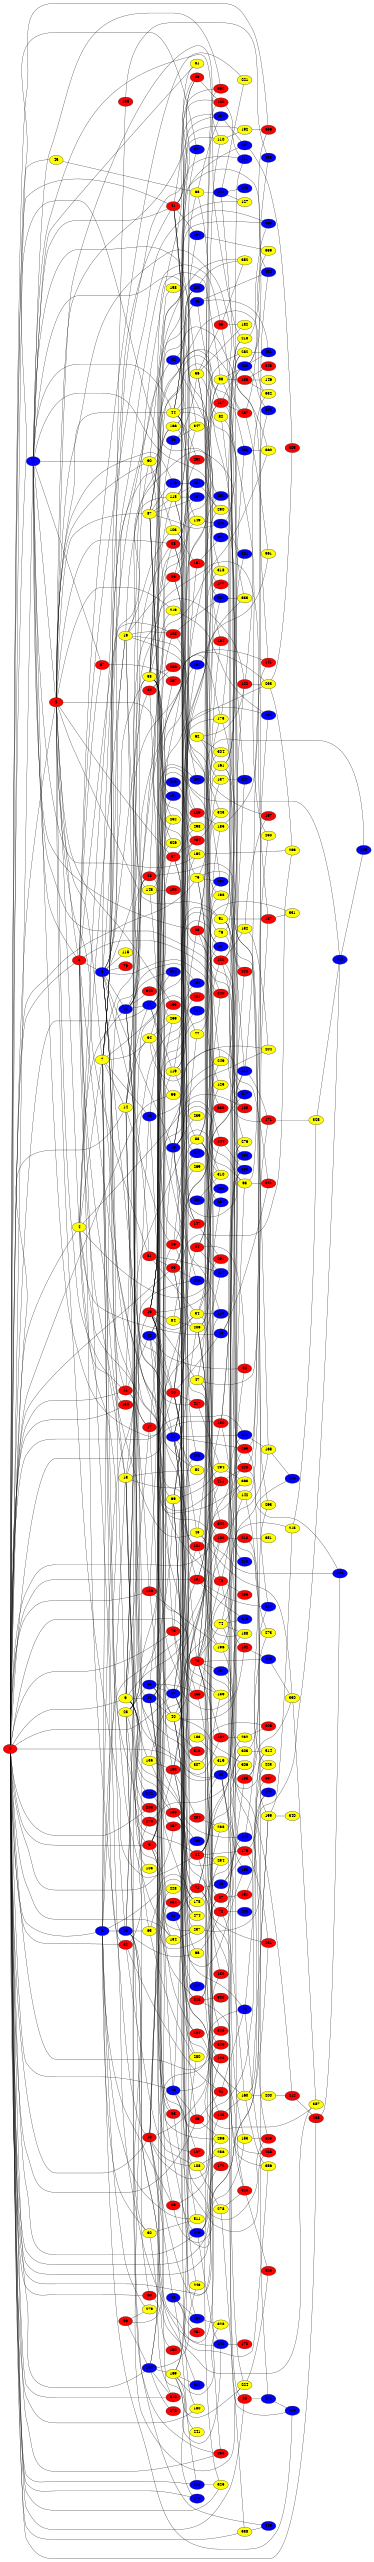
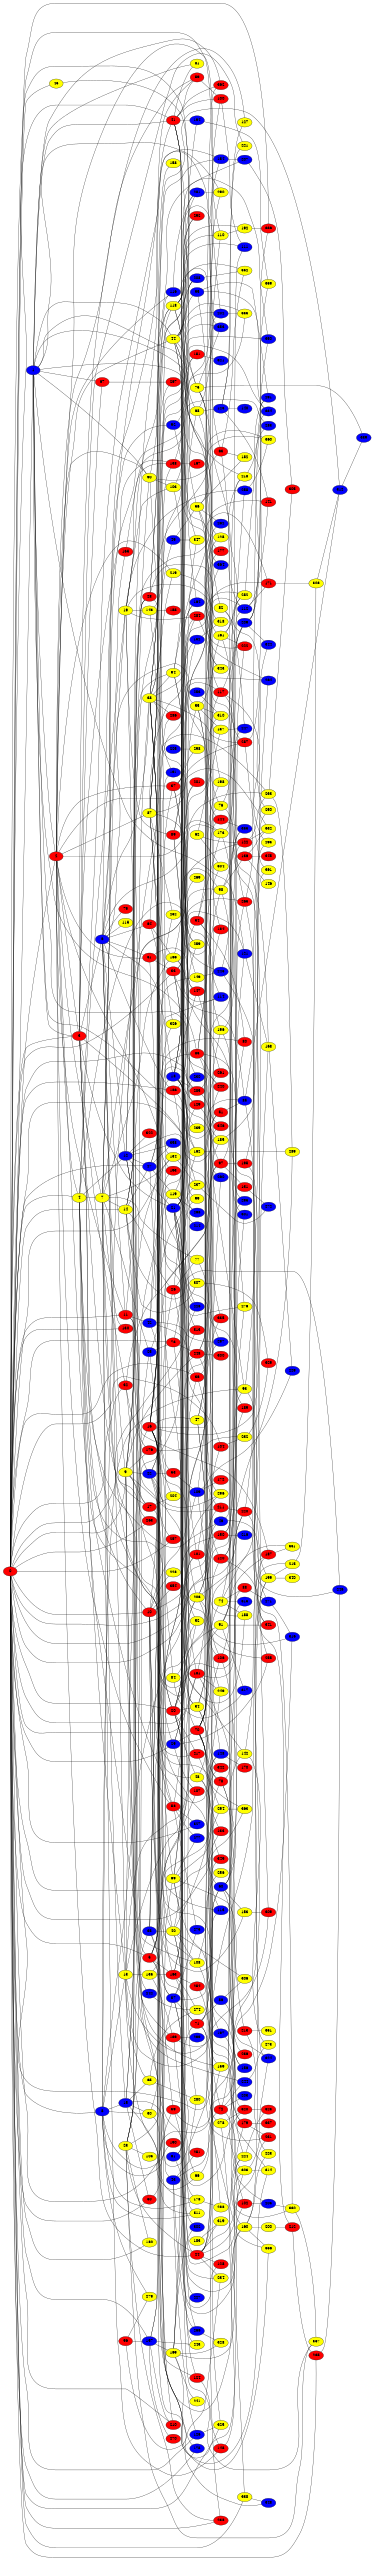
(245, 929) -> none
(128, 1056) -> (163, 684)
(182, 2080) -> (136, 2190)
